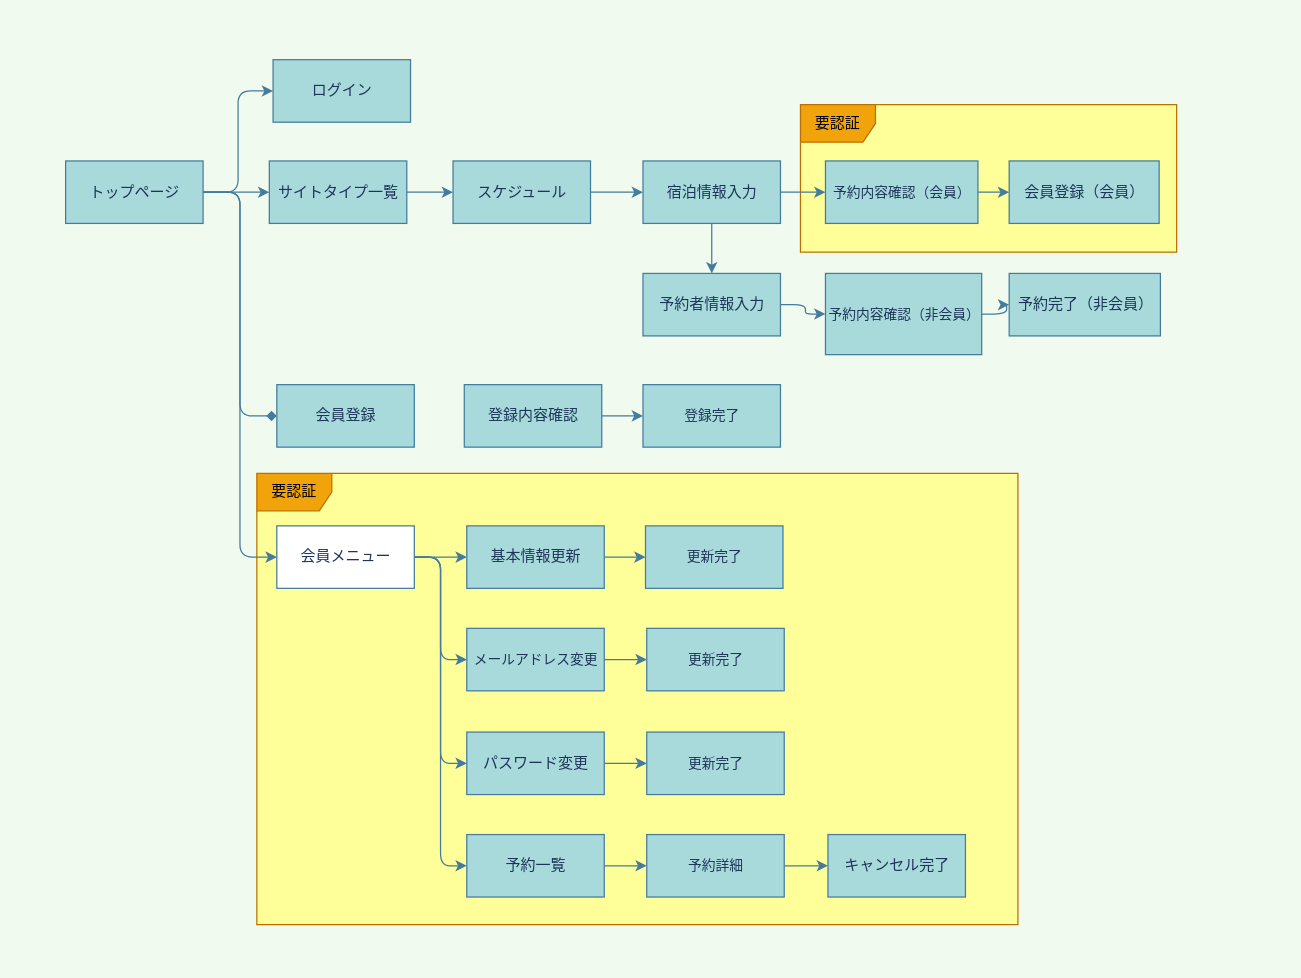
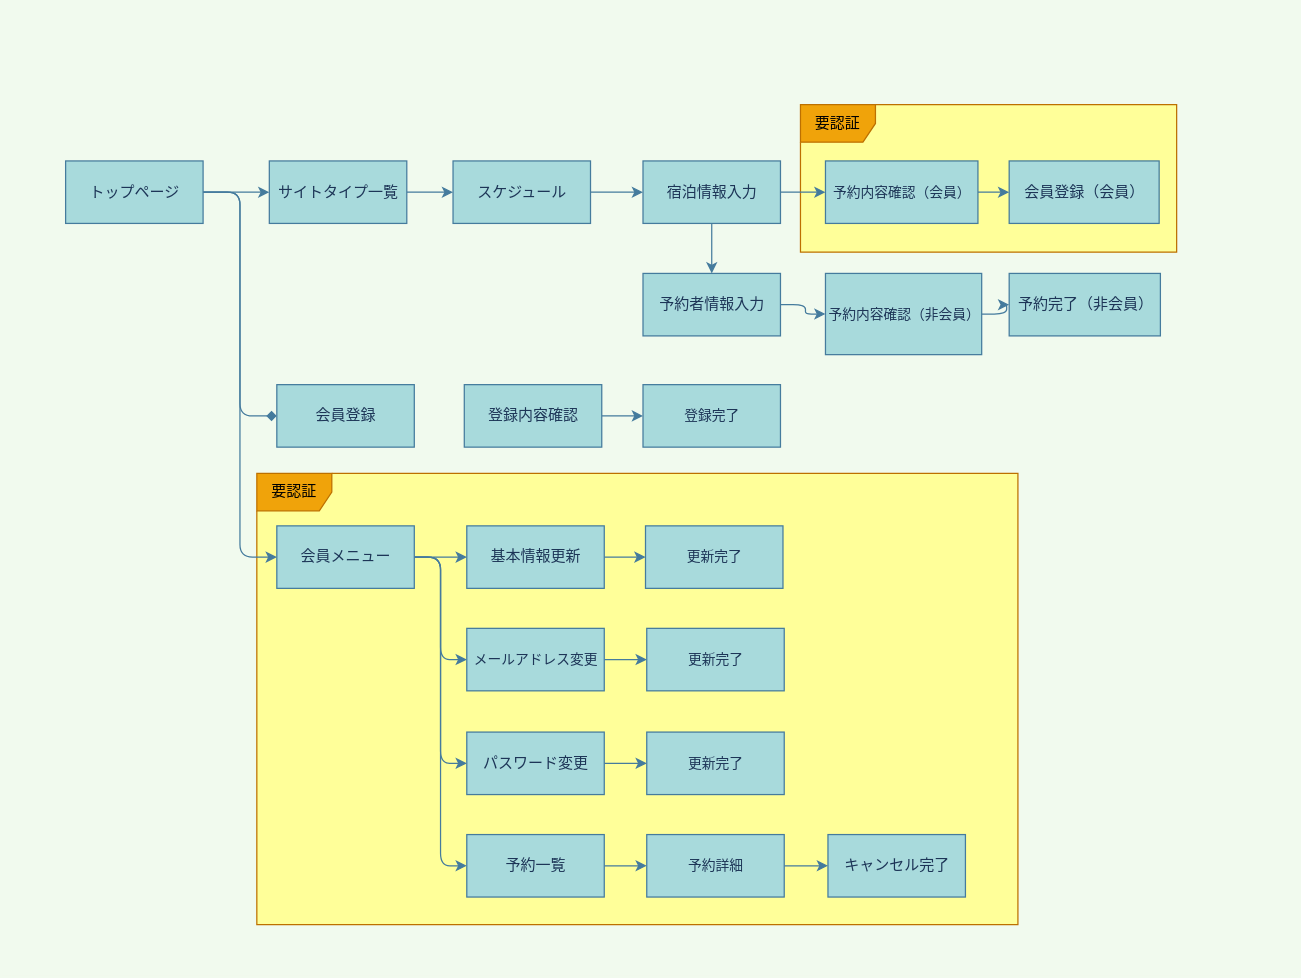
(342, 91) -> none
(238, 131) -> none
(346, 557) -> (346, 557)
